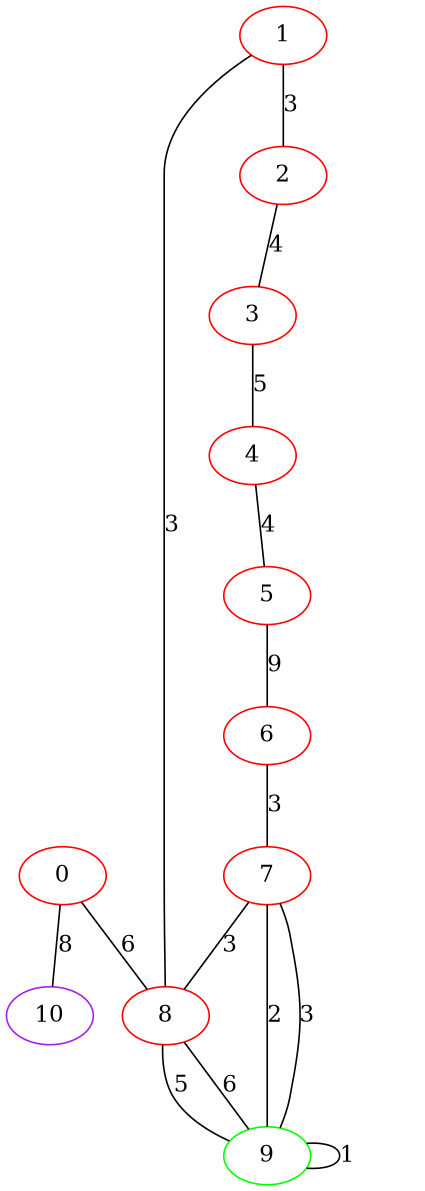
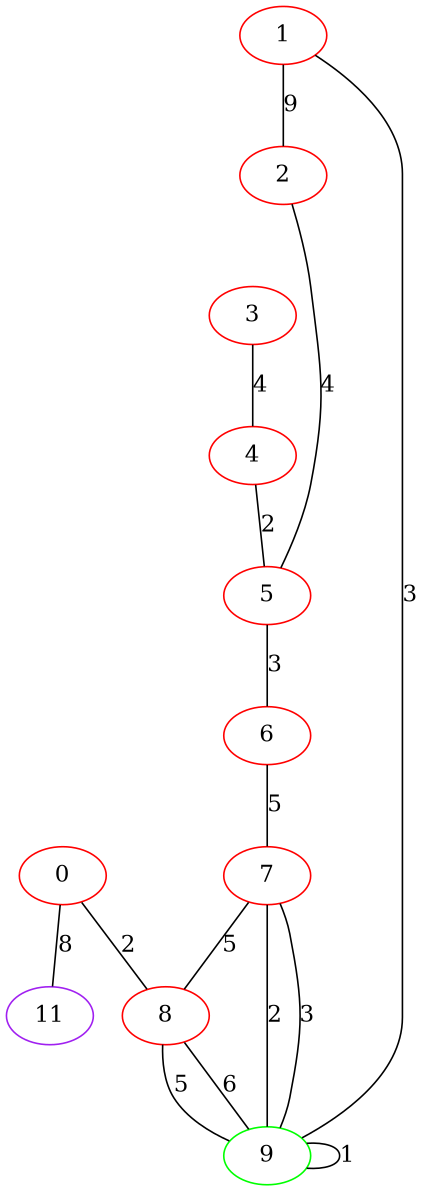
(291, 105) -> (291, 105)
(268, 246) -> (321, 388)
(261, 386) -> (261, 386)
(164, 504) -> (402, 601)
(269, 526) -> (269, 526)
(275, 666) -> (275, 666)
(275, 806) -> (275, 806)
(129, 946) -> (129, 946)
(230, 946) -> (230, 946)
(50, 1016) -> (50, 1016)
